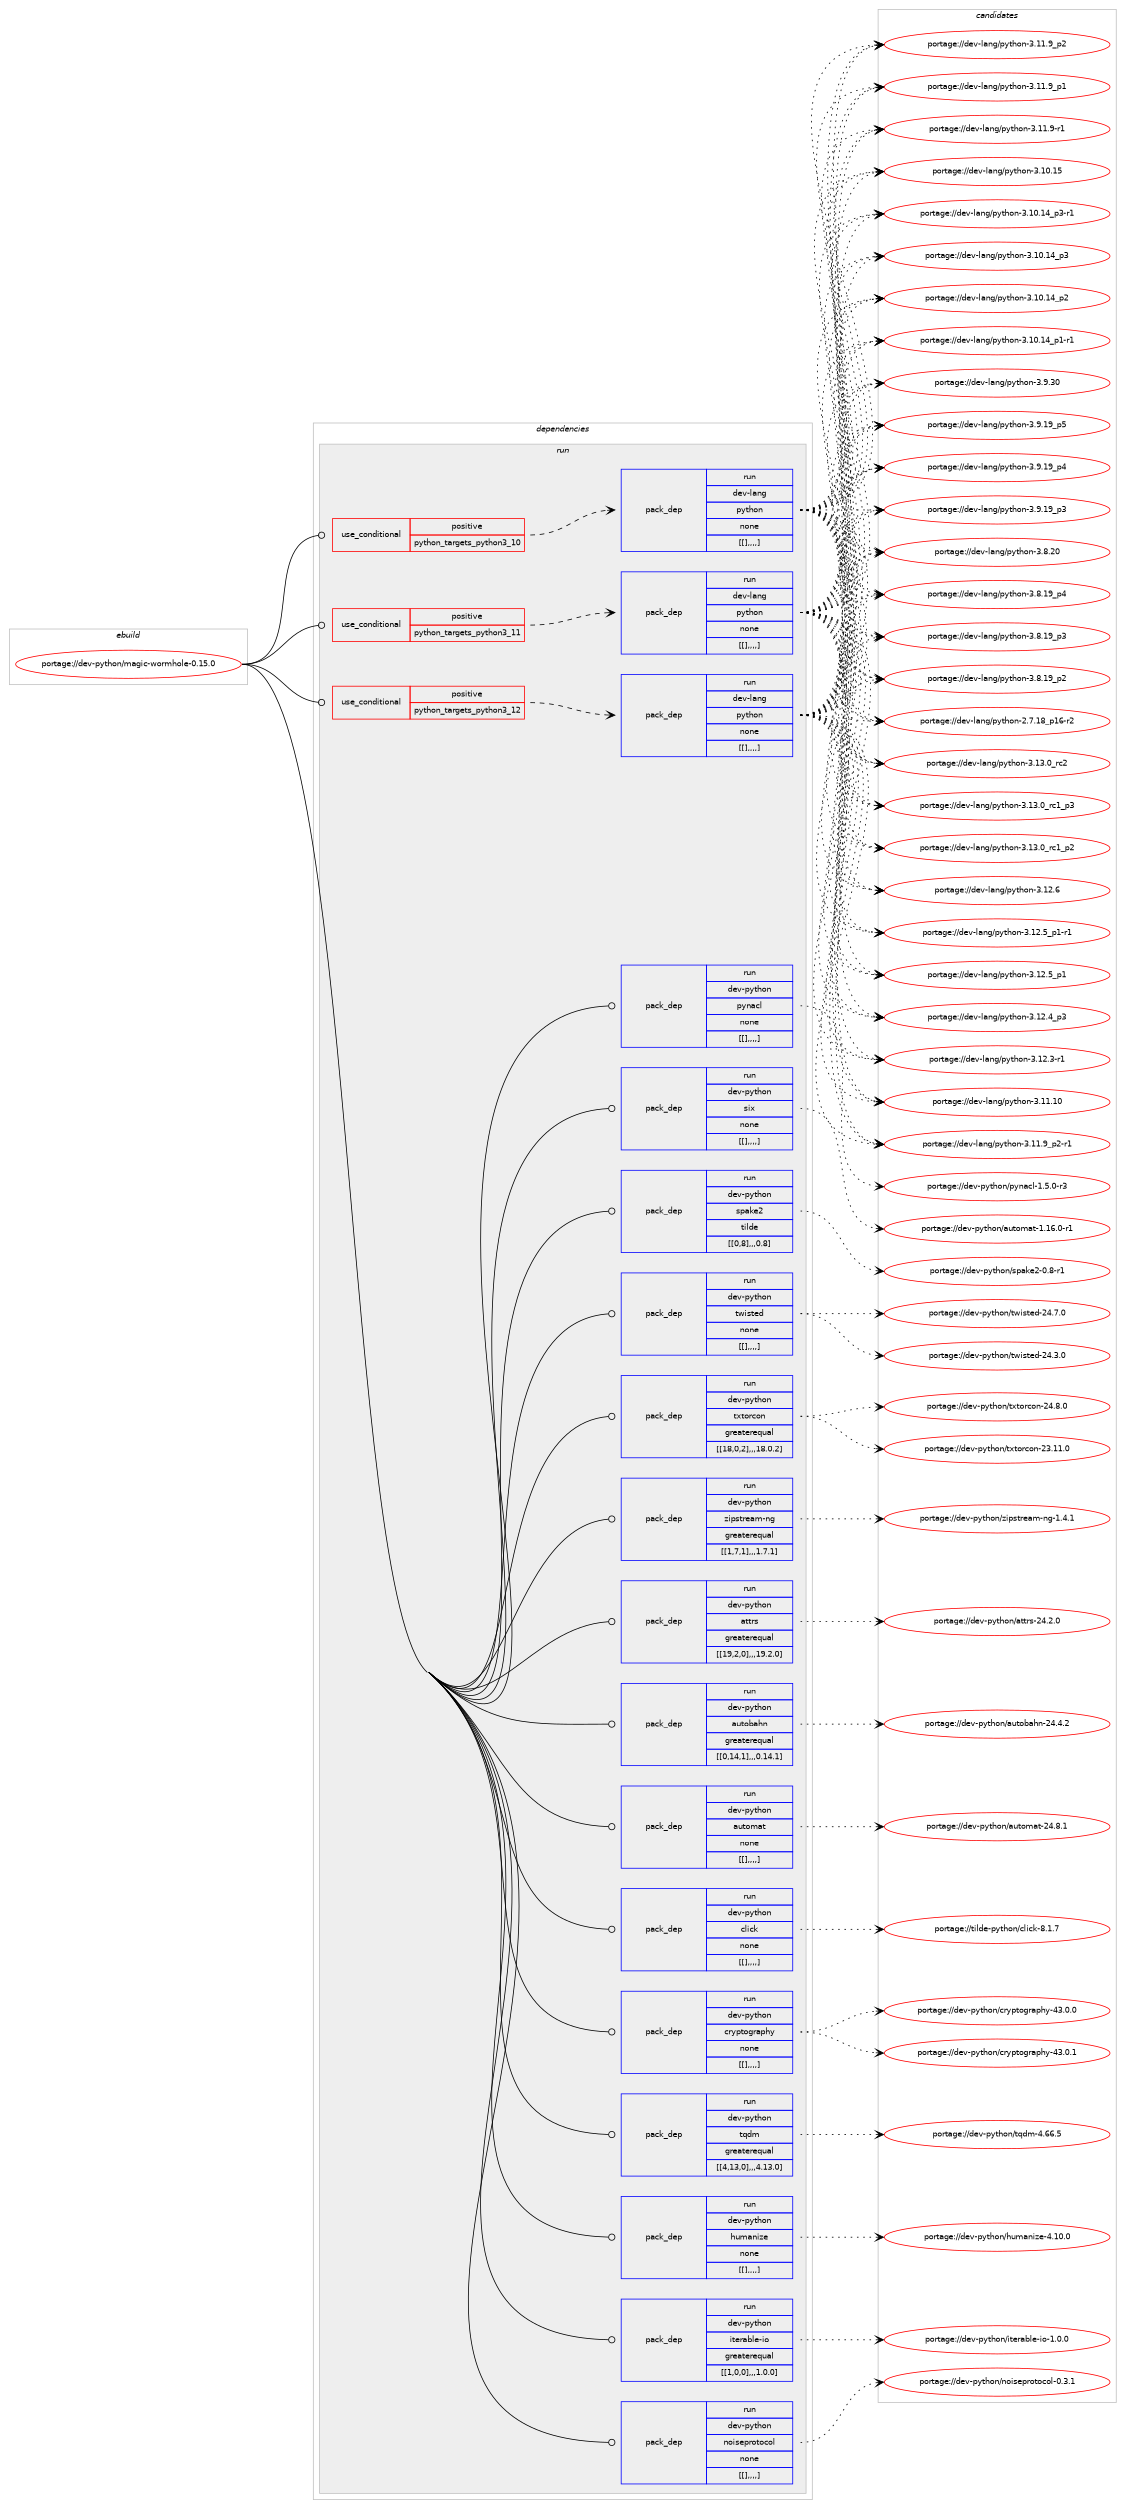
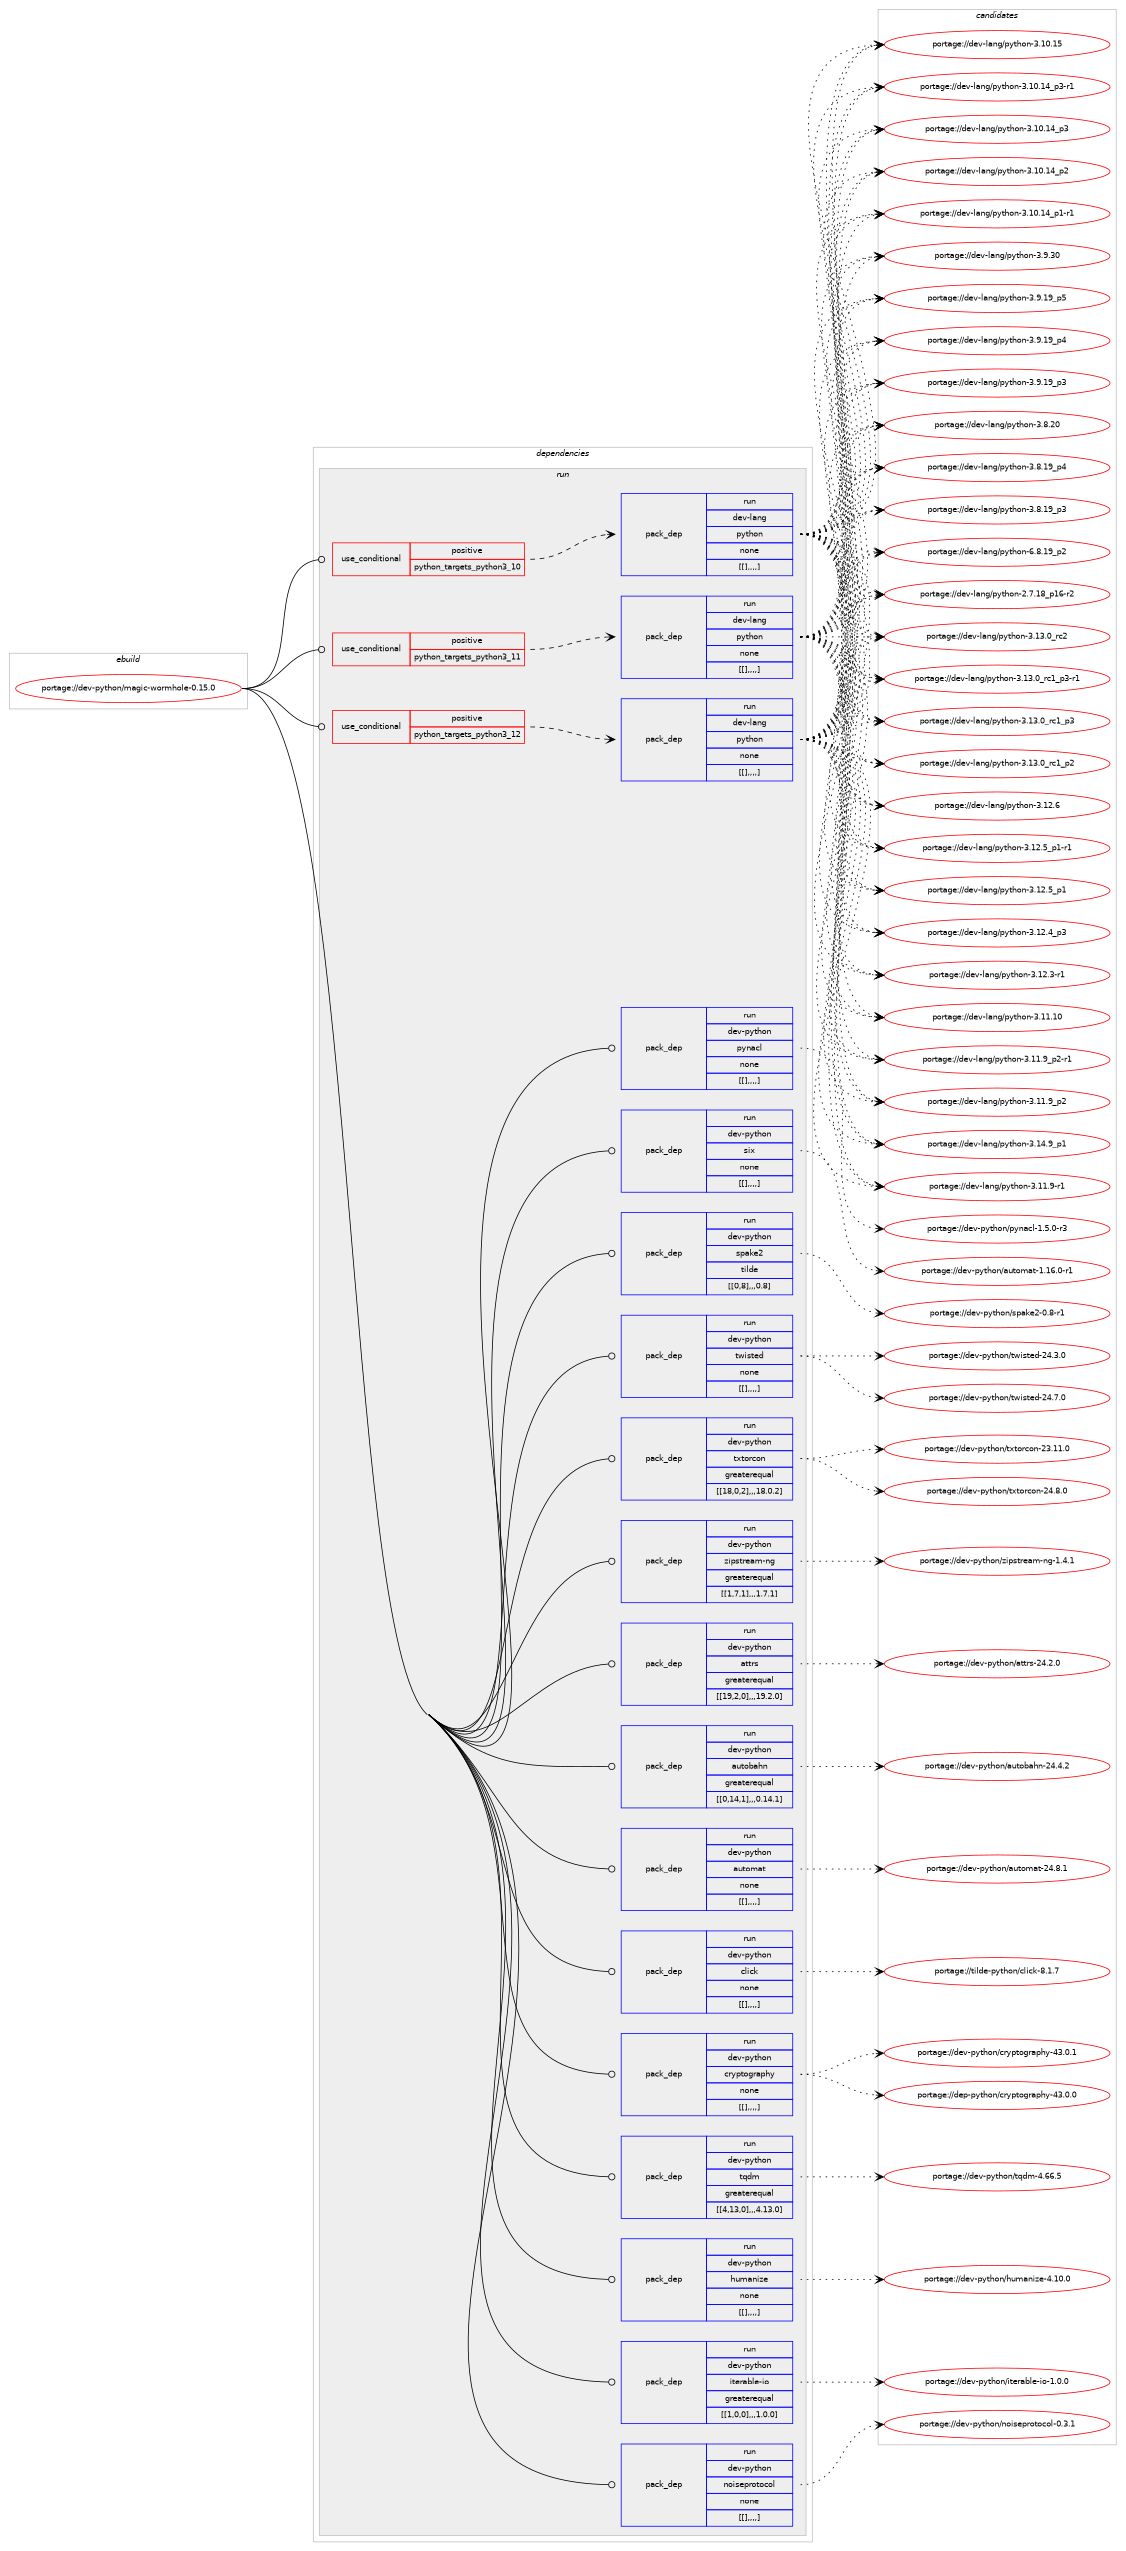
(997, 87) -> (997, 1144)
(997, 679) -> (997, 552)
none -> (997, 679)
(997, 2011) -> (997, 2095)
